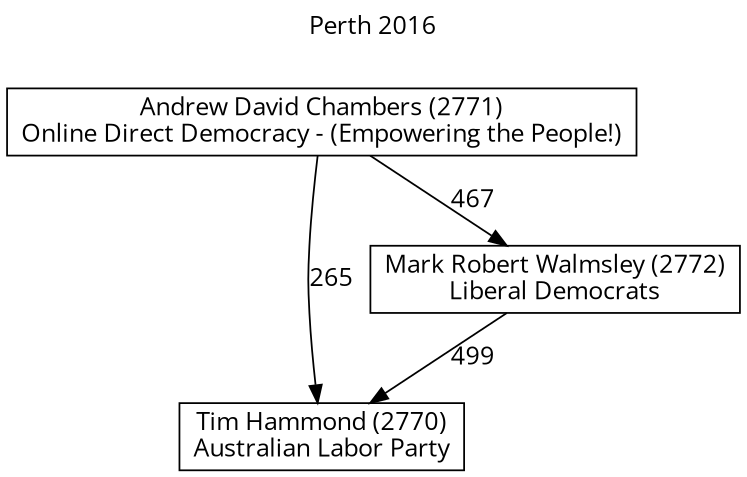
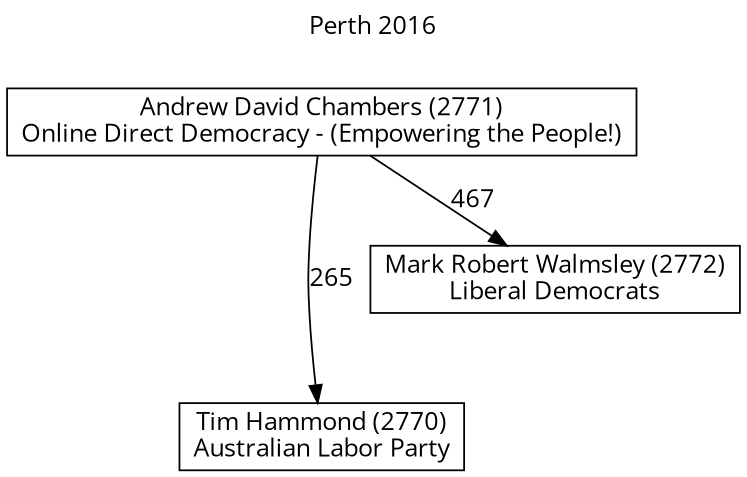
(446, 353) -> none
